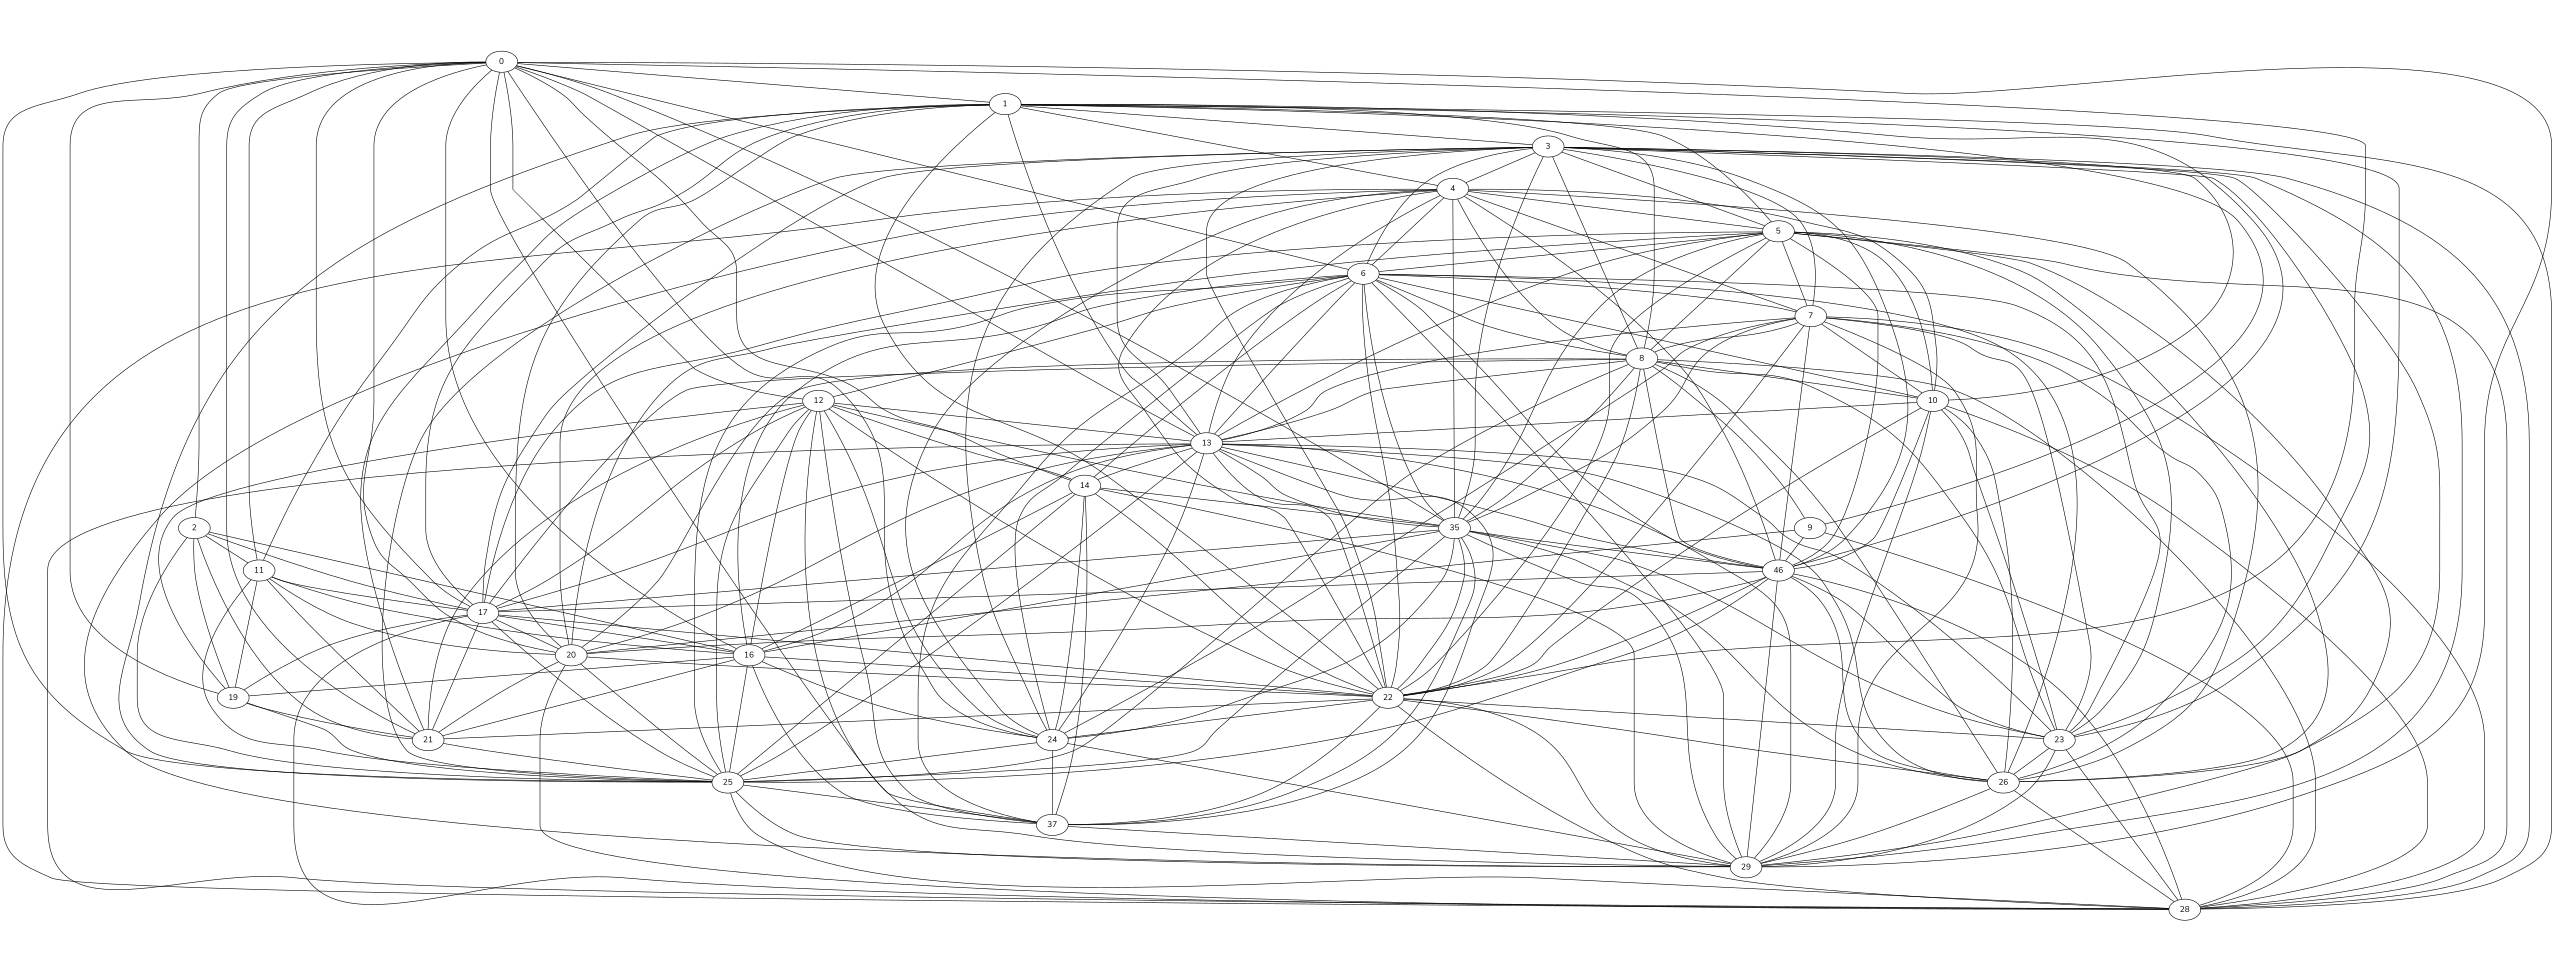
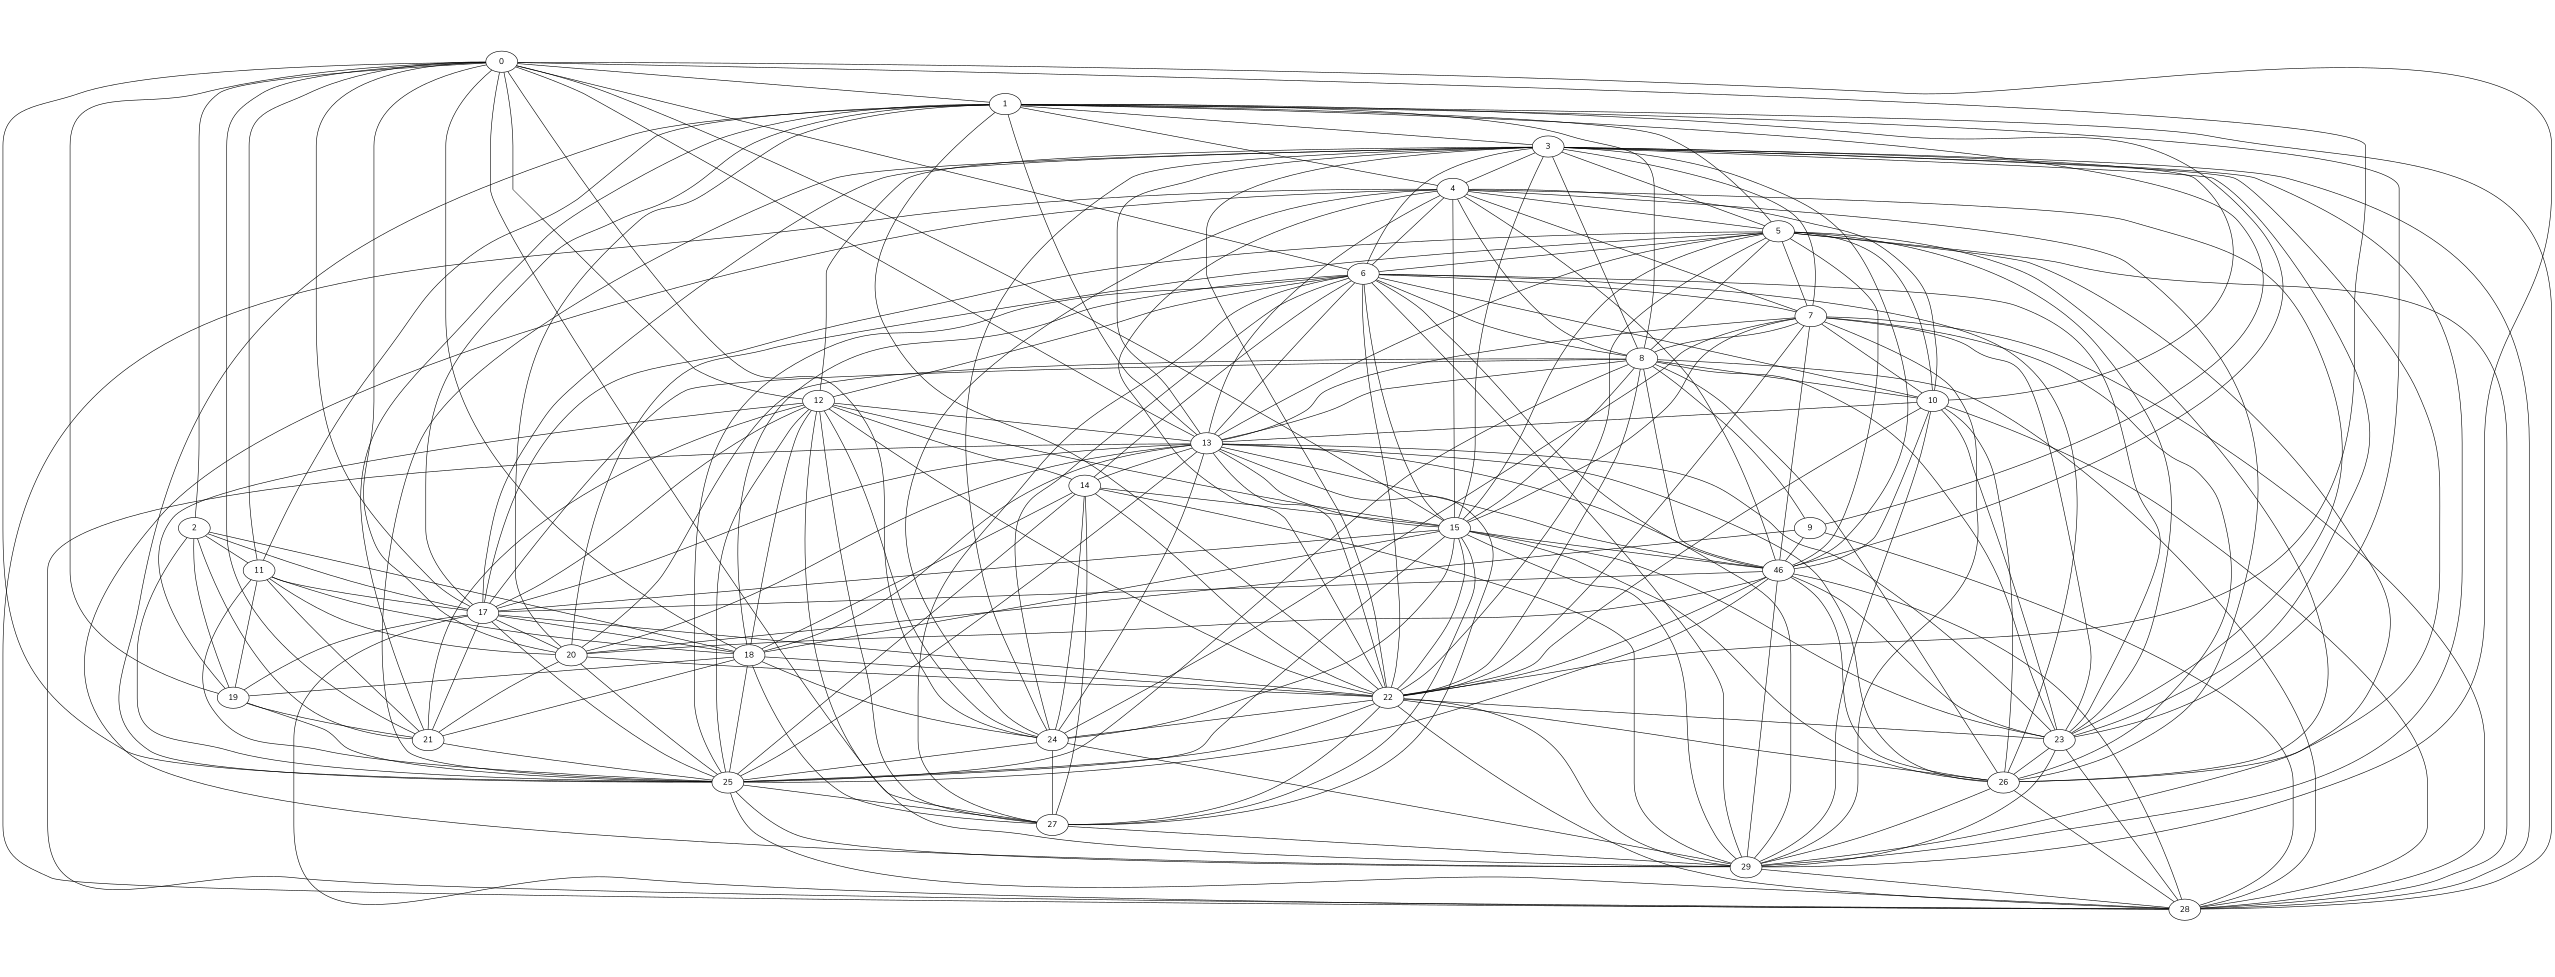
none -> (904, 181)
(868, 267) -> (2174, 234)
(739, 334) -> none
(1455, 528) -> (1455, 528)
(749, 655) -> (749, 655)
(908, 719) -> (1206, 752)
(1052, 825) -> (1052, 825)
(1133, 894) -> (1965, 889)
